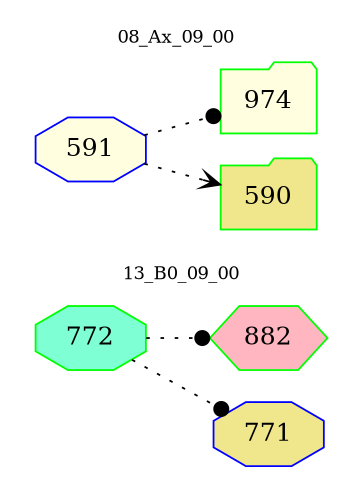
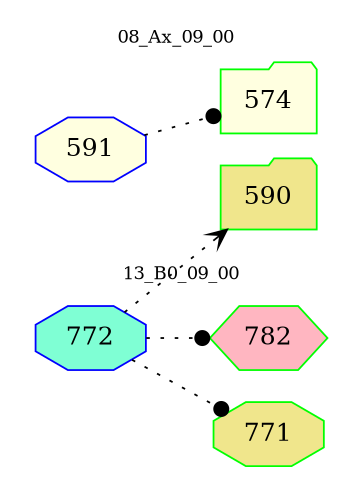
(269, 101) -> (269, 101)
(174, 172) -> (169, 277)
(91, 338) -> (91, 338)
(269, 338) -> (269, 338)
(269, 434) -> (269, 434)
